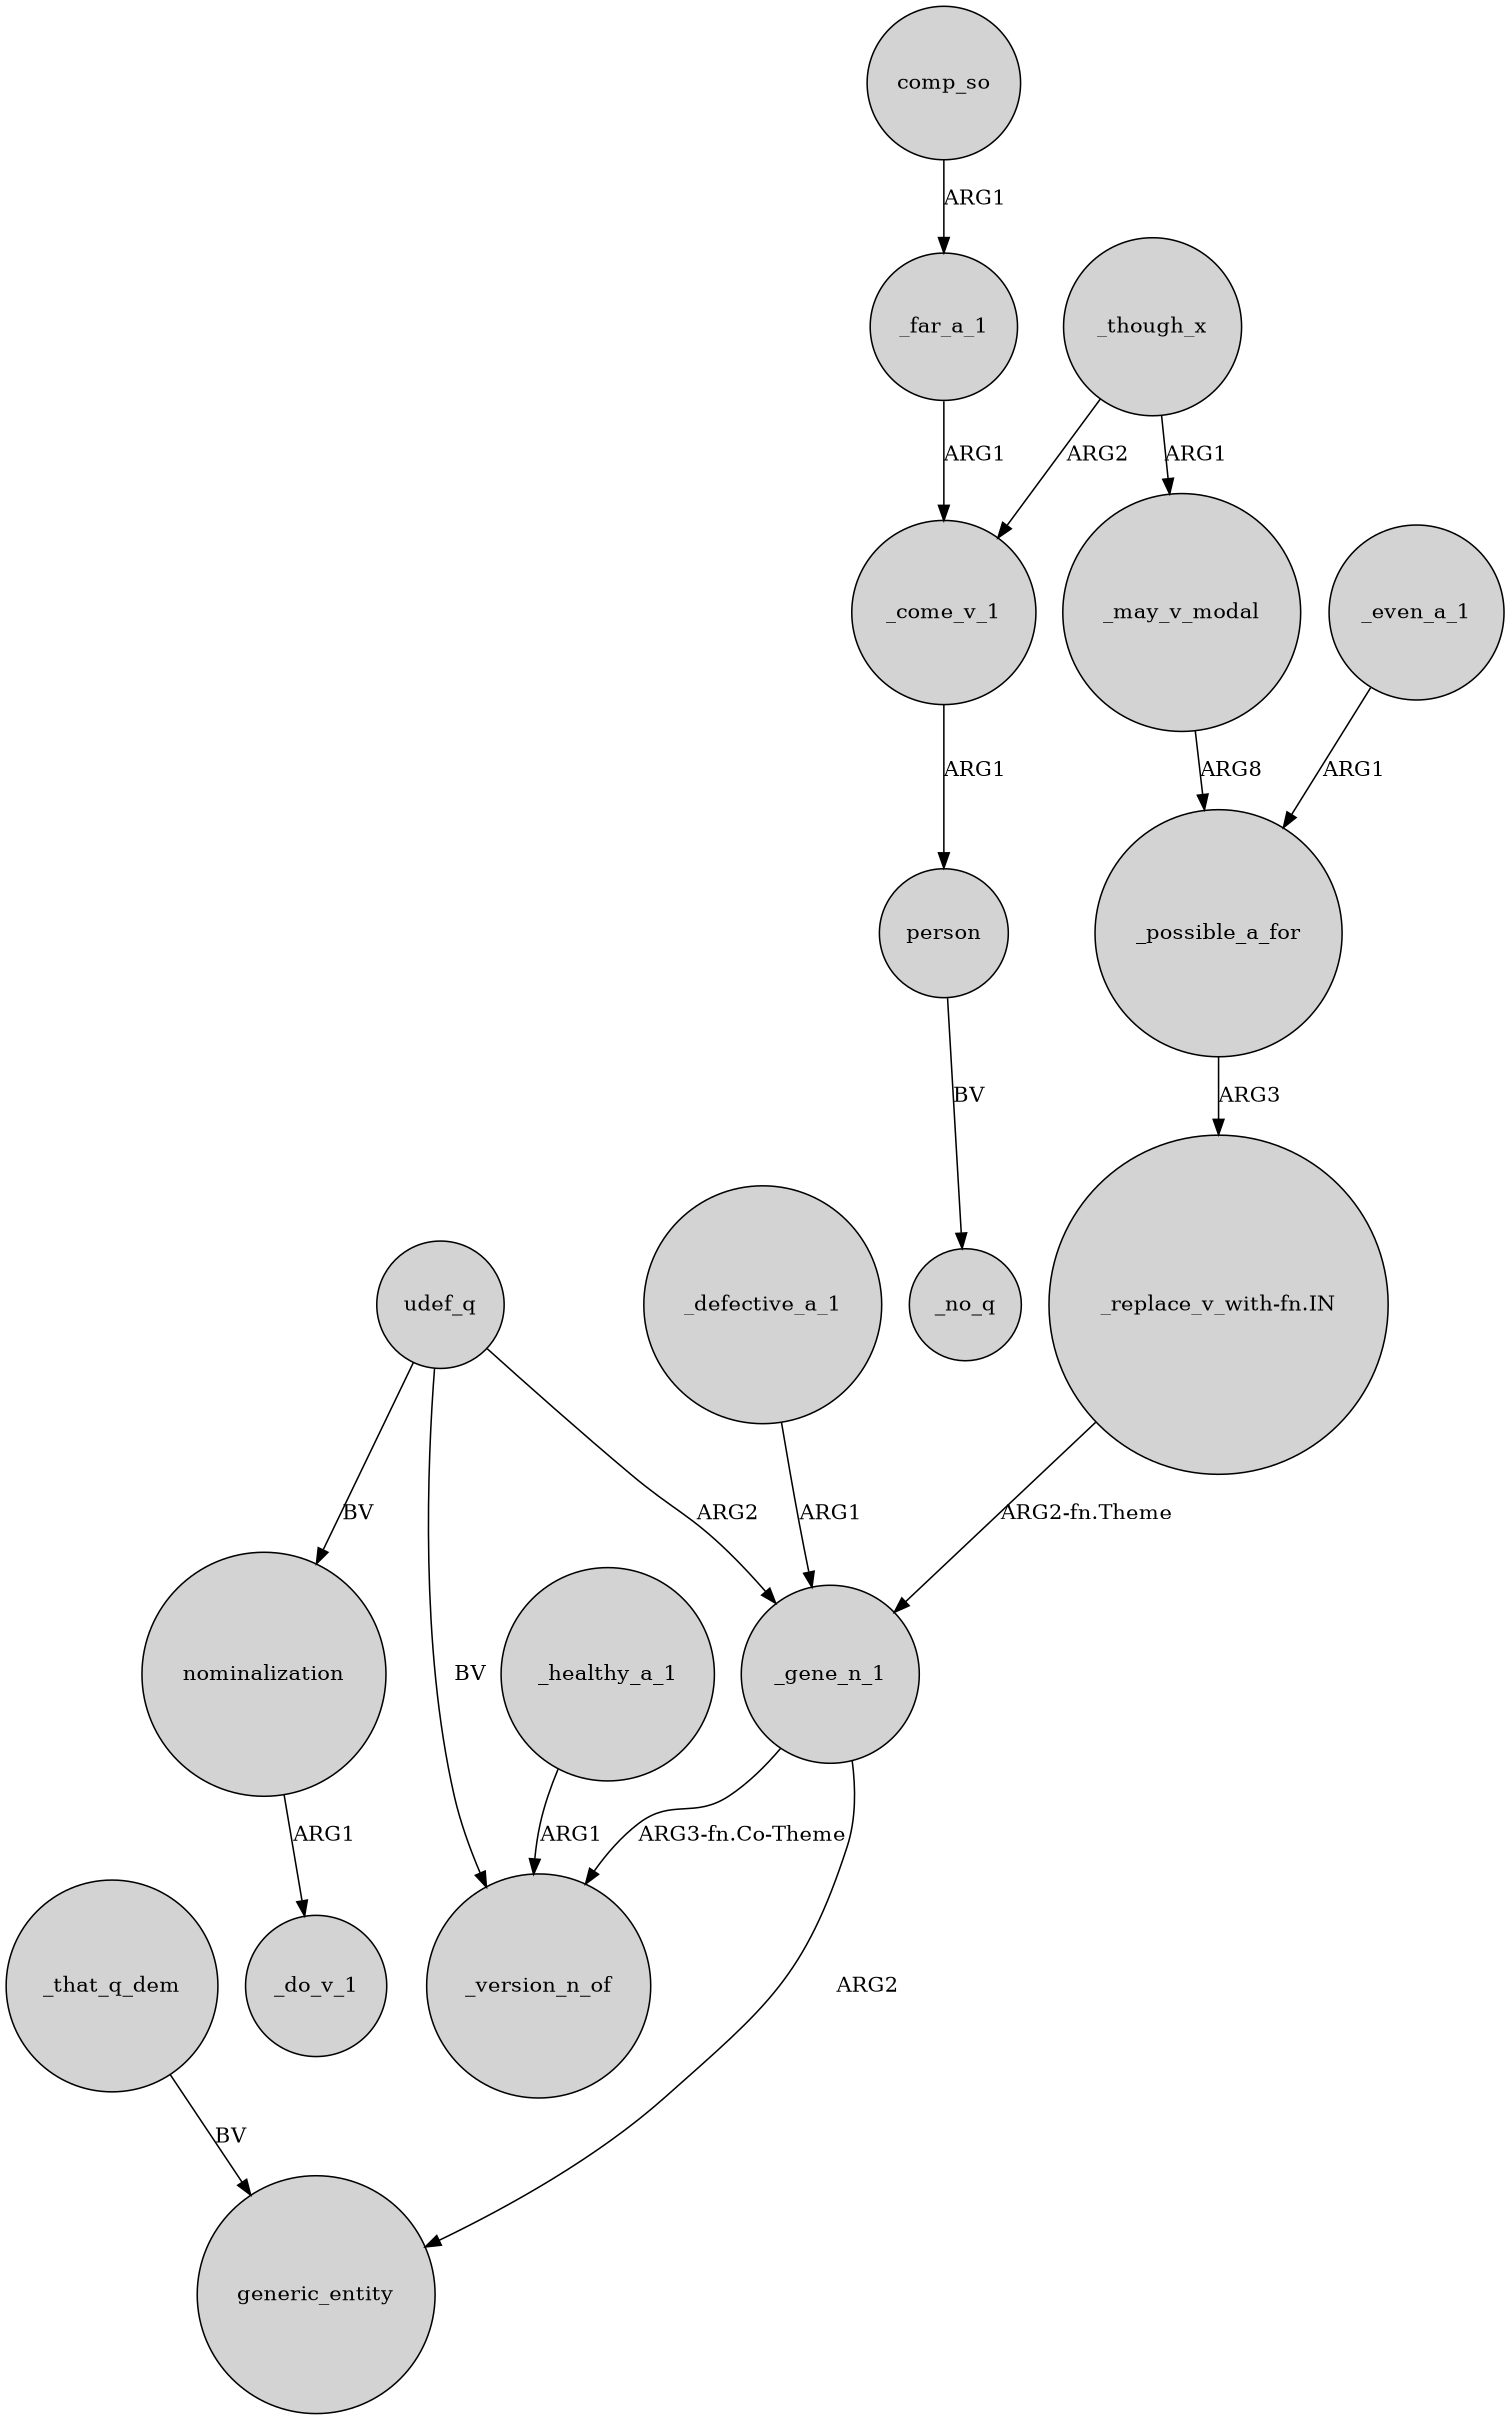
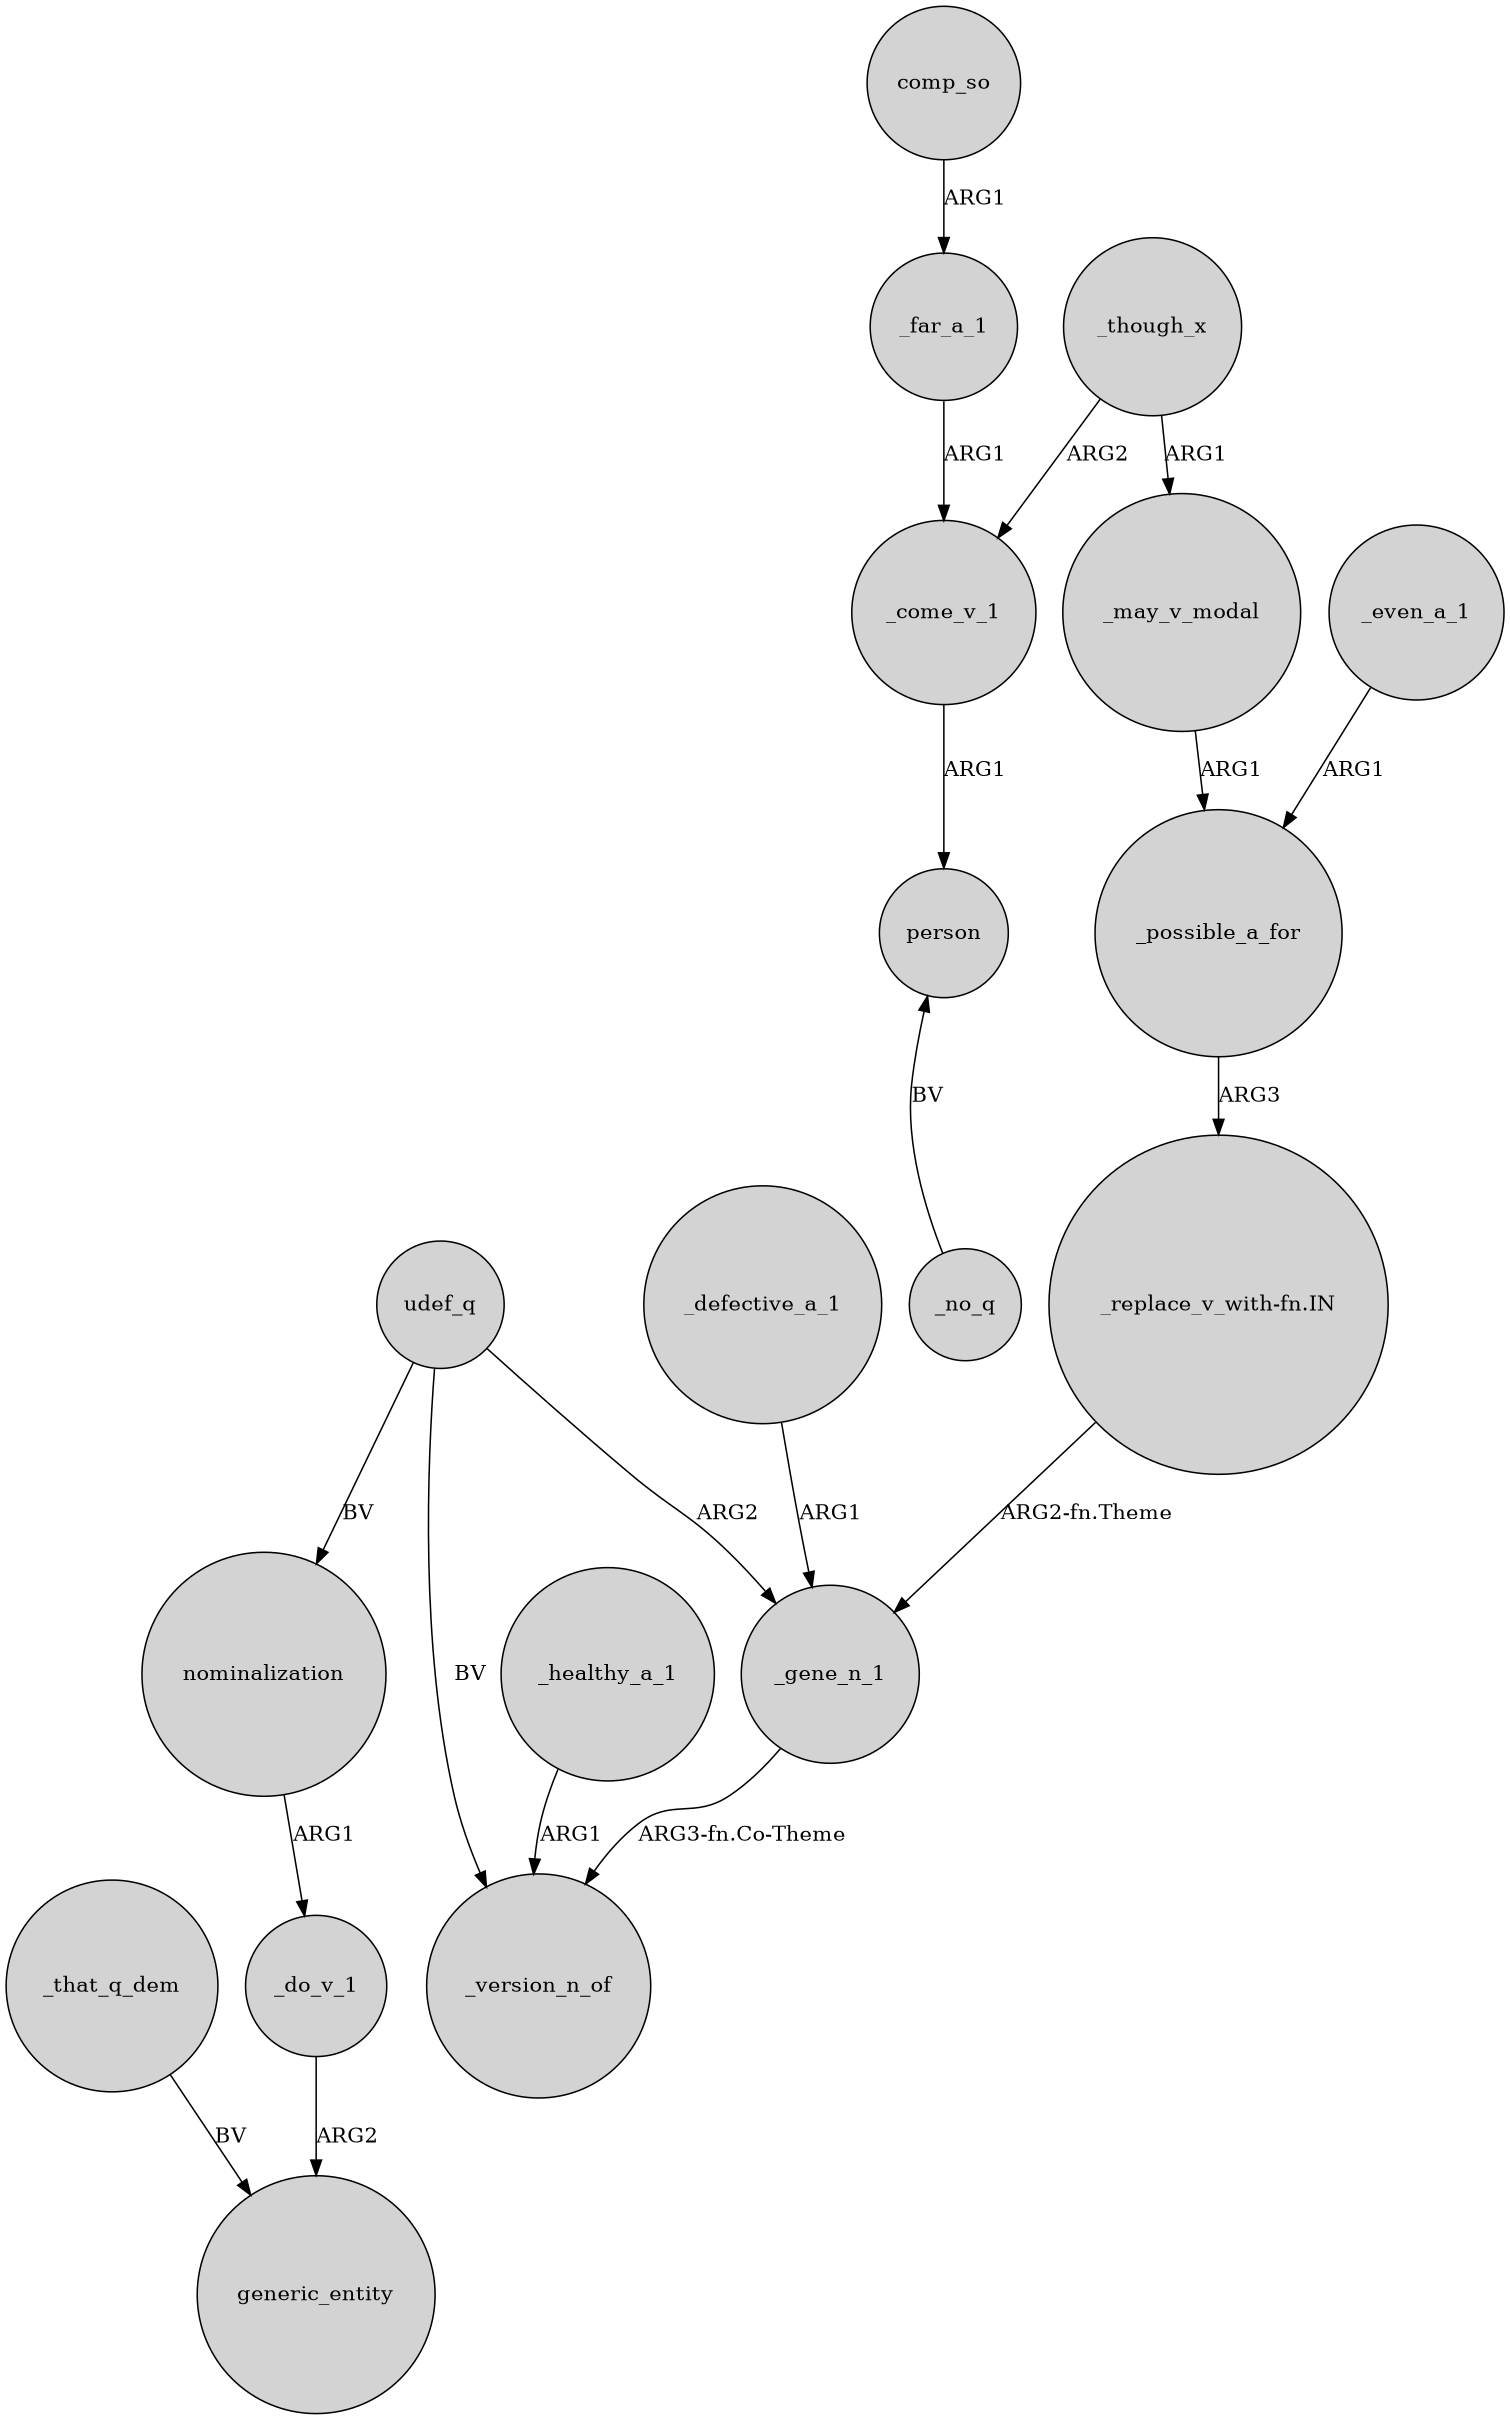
(1232, 770) -> (1232, 770)
(954, 1116) -> (912, 1134)
(715, 2053) -> (316, 2108)
